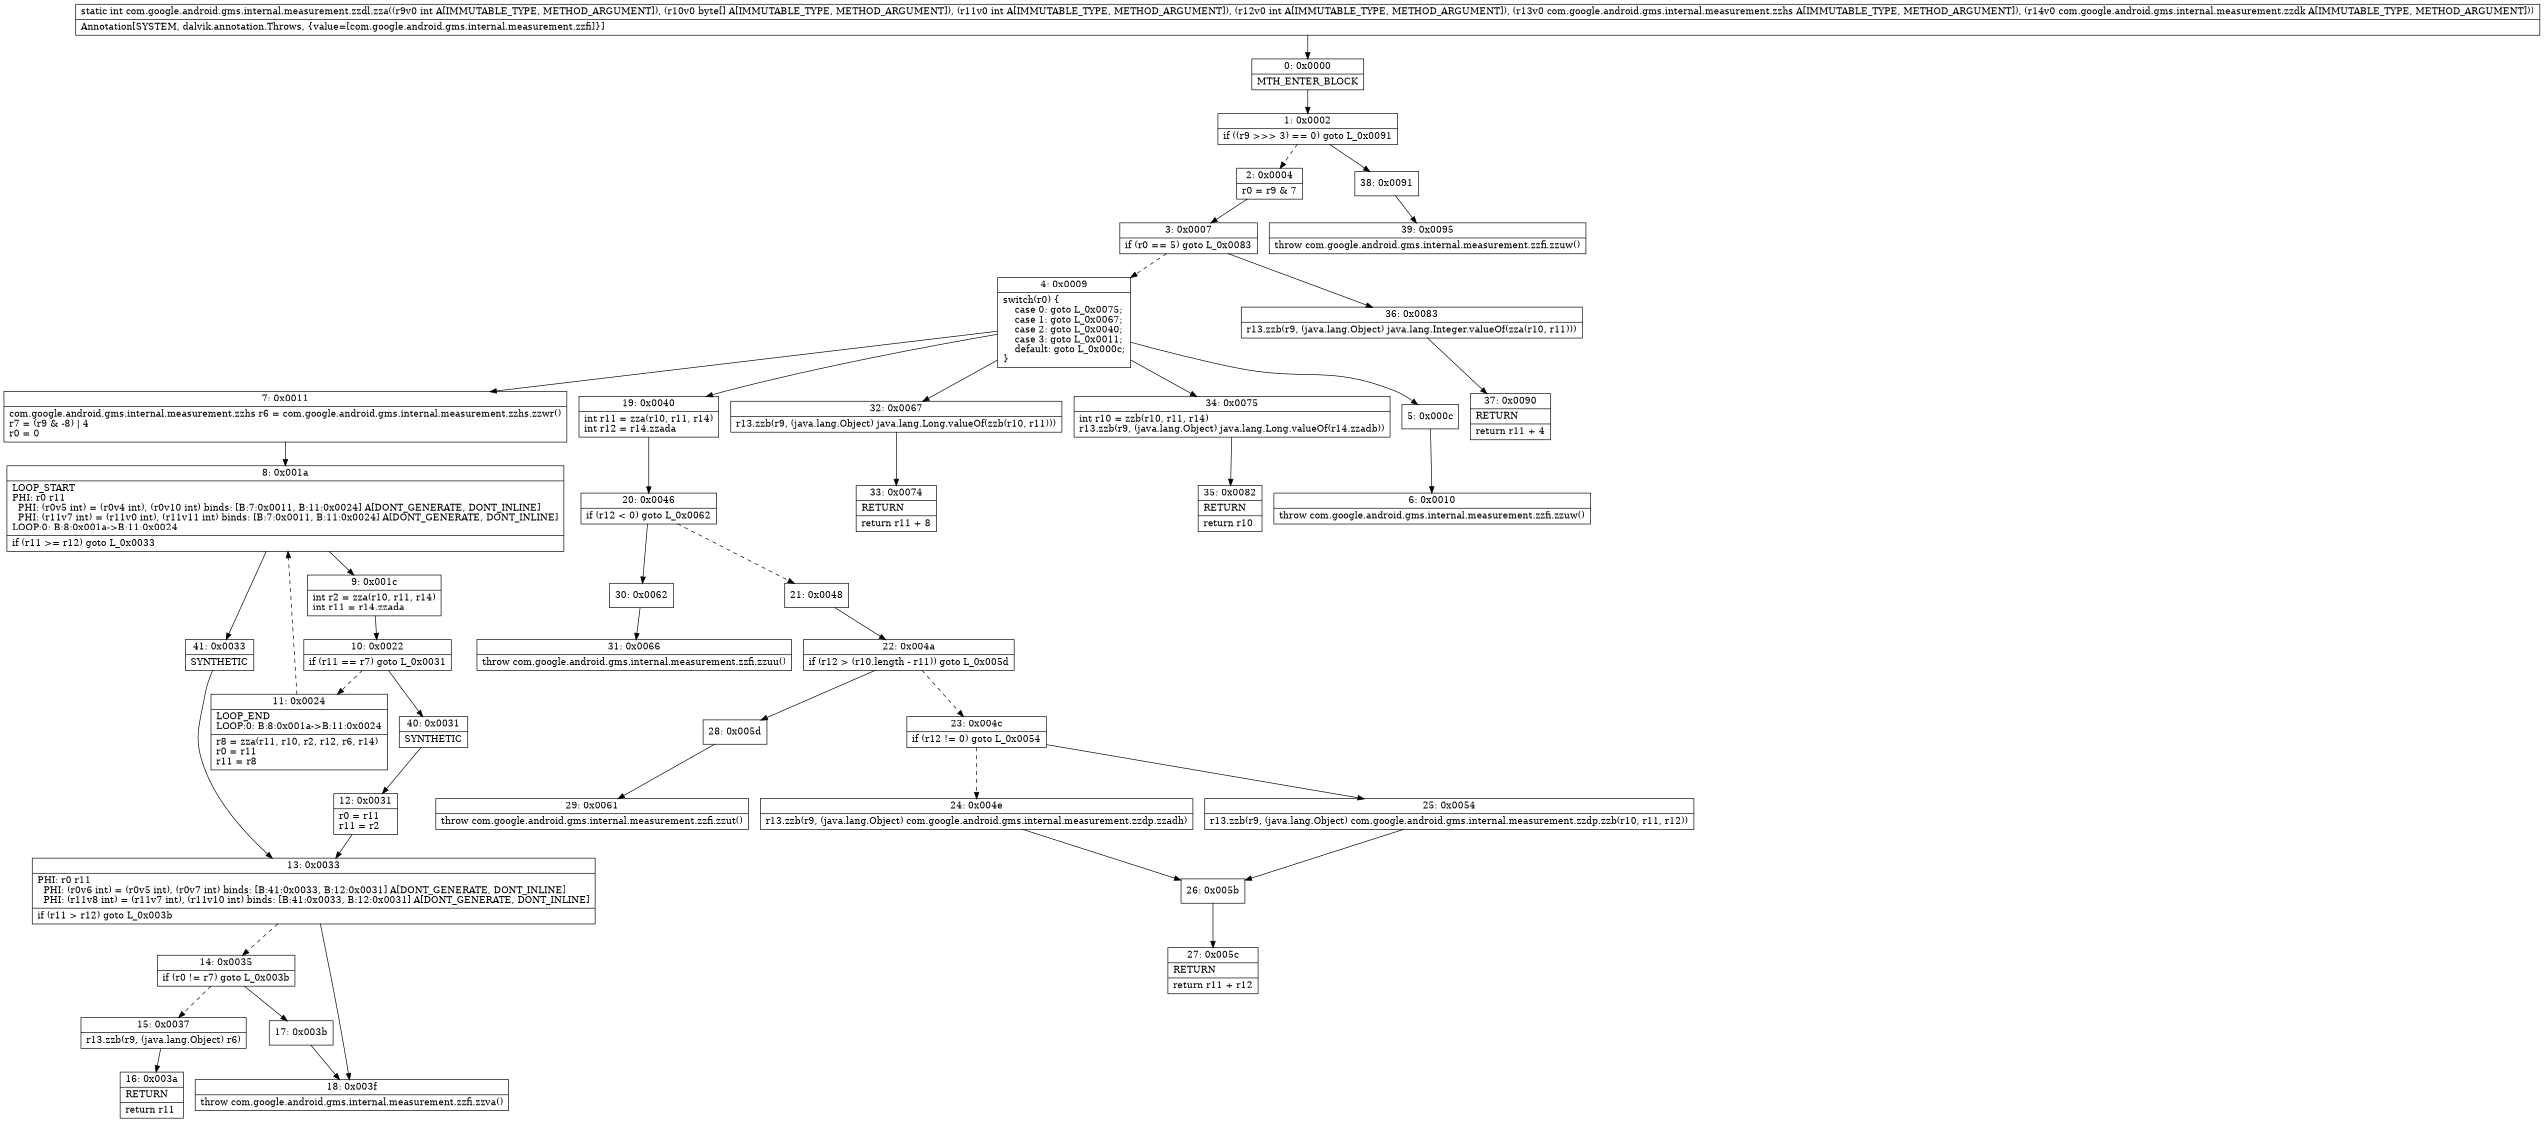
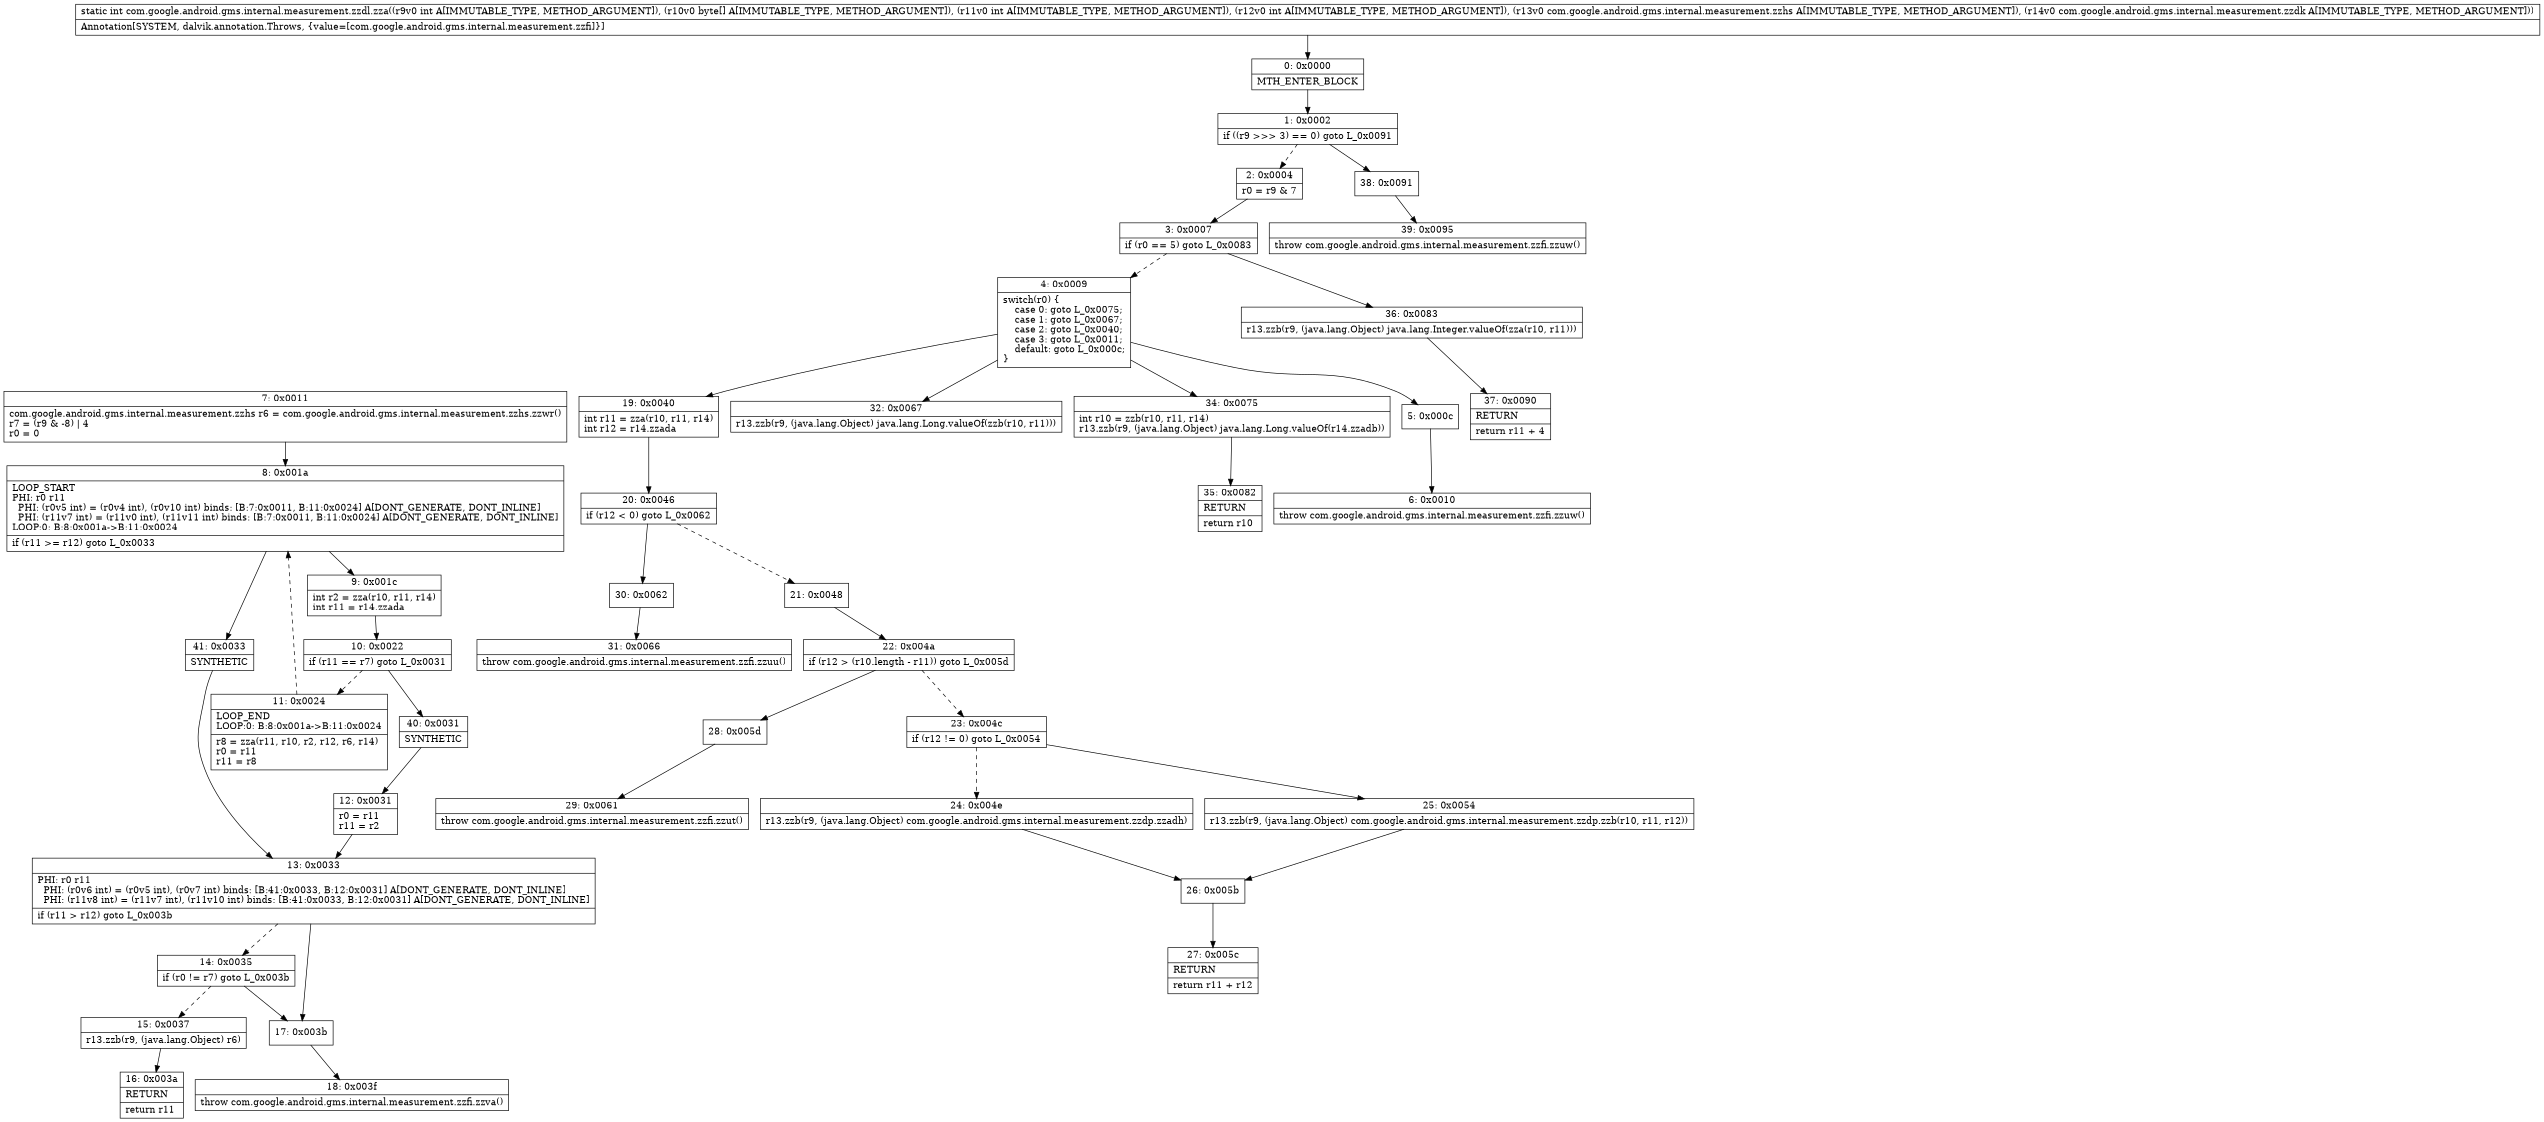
(747, 361) -> none
(896, 509) -> none
(335, 998) -> (307, 969)
